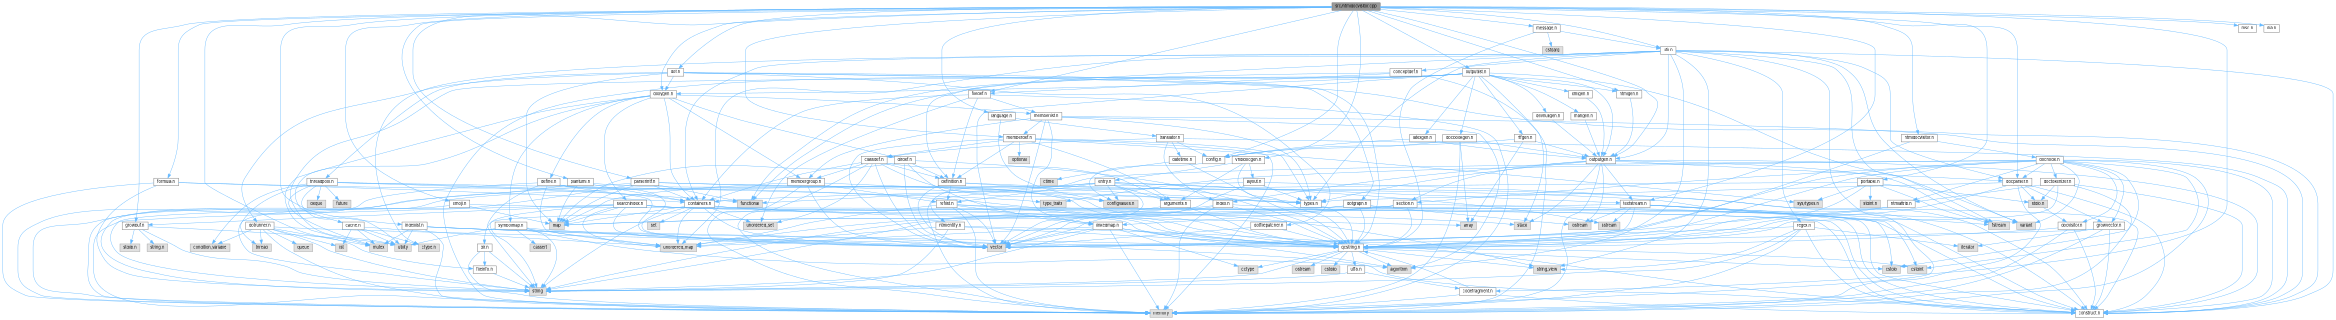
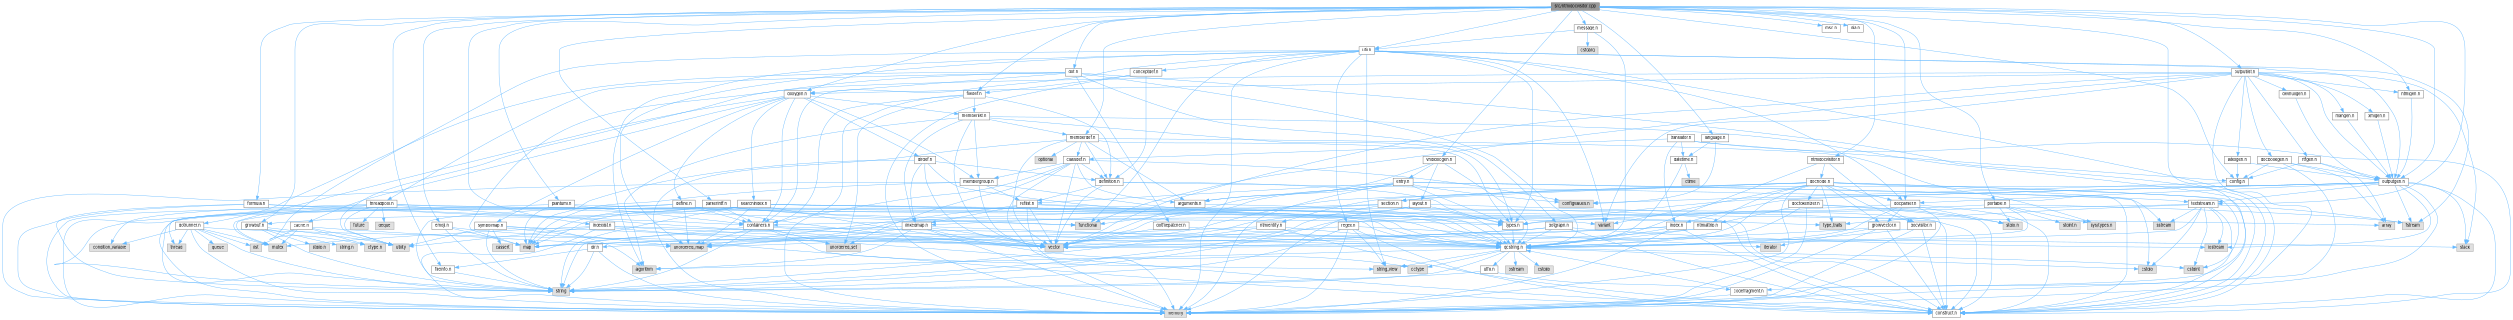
(1084, 127) -> (1698, 150)
none -> (2010, 213)
(2057, 216) -> (1874, 199)
(654, 226) -> none
